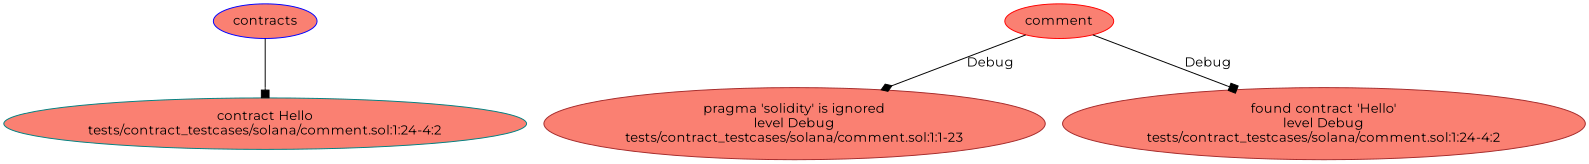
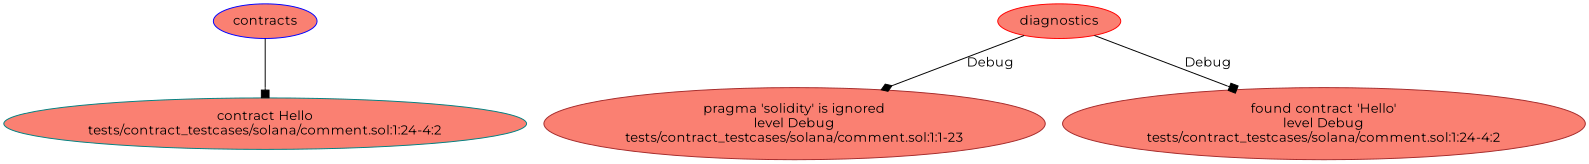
(1059, 21) -> (1059, 21)
